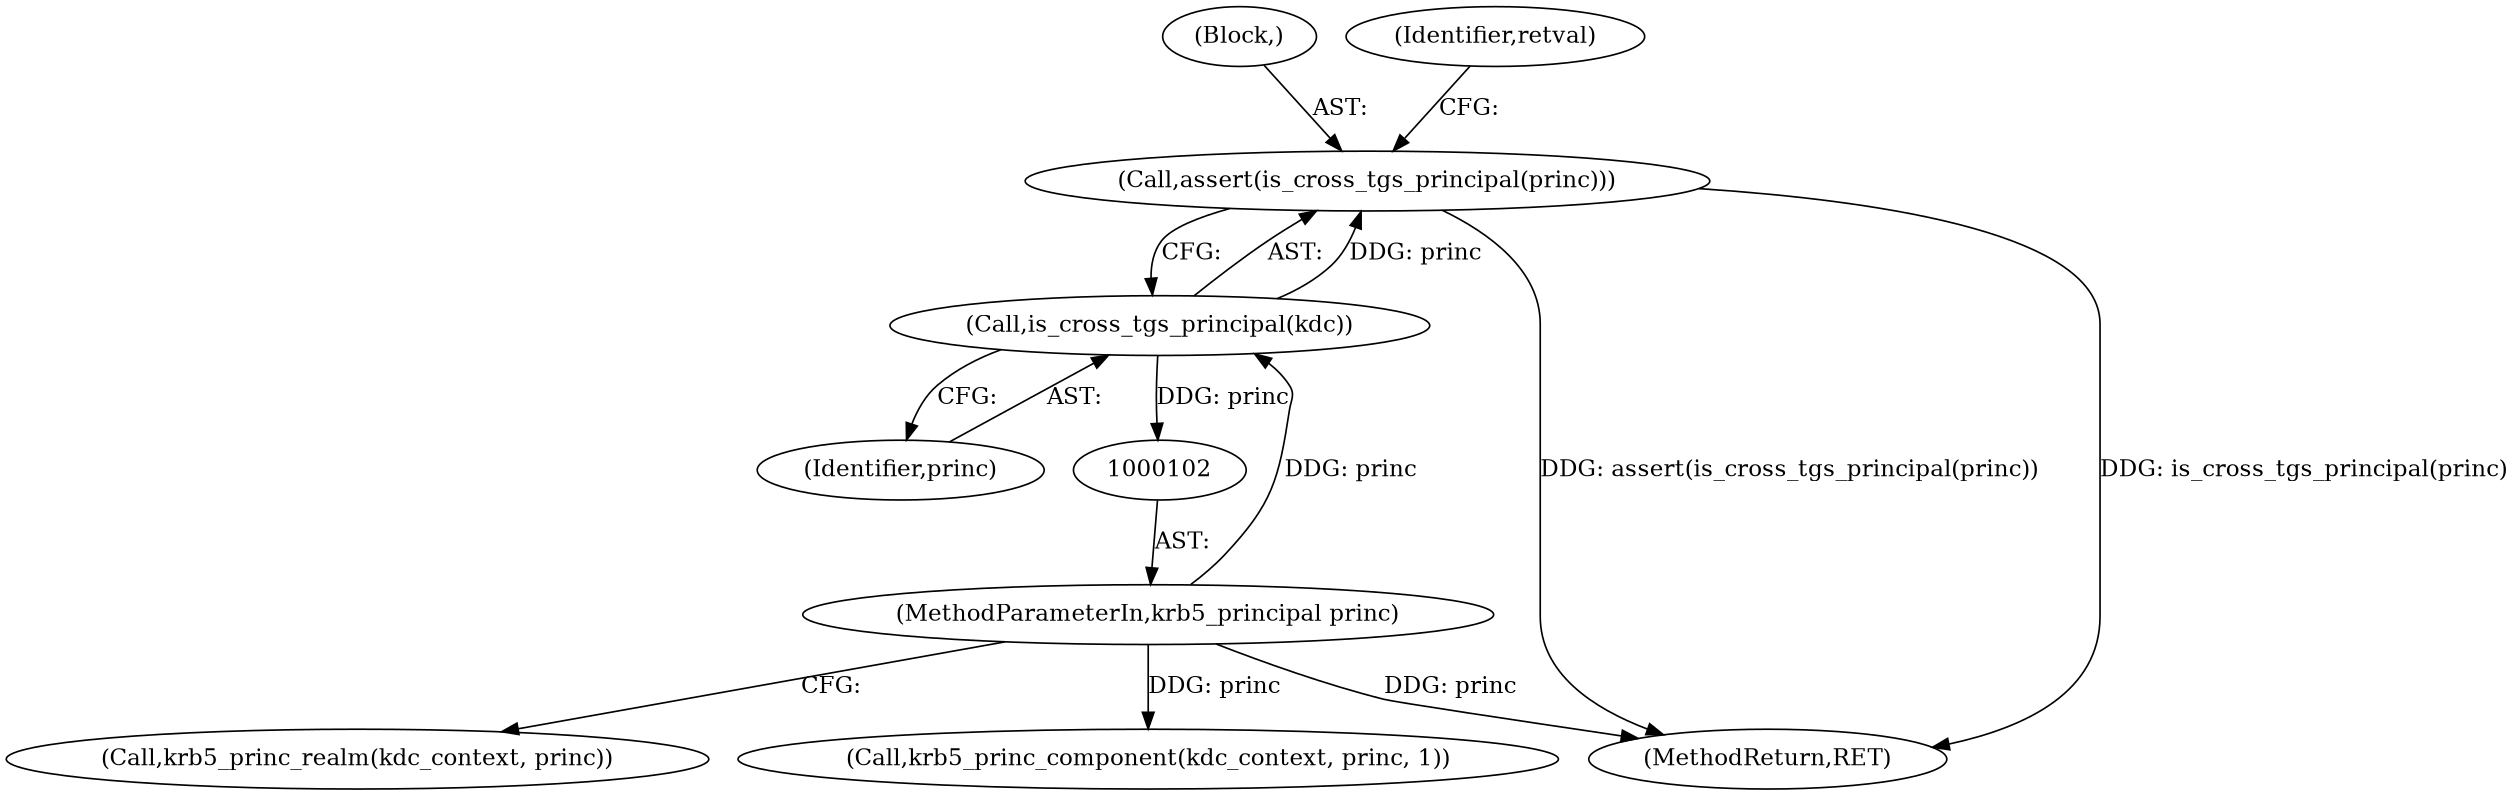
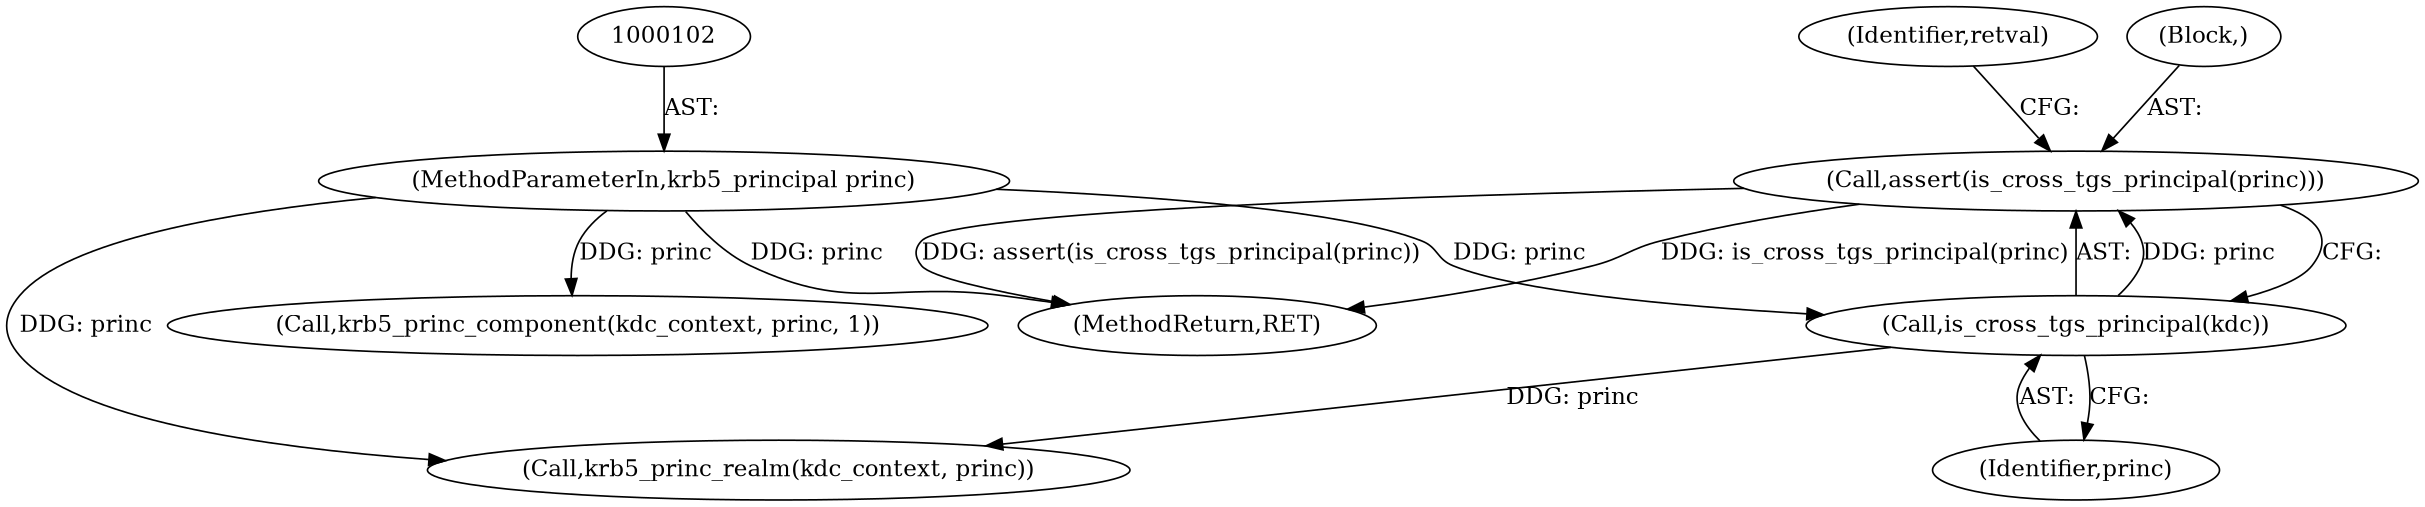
(1156, 390) -> (1447, 396)
(835, 687) -> (86, 326)
